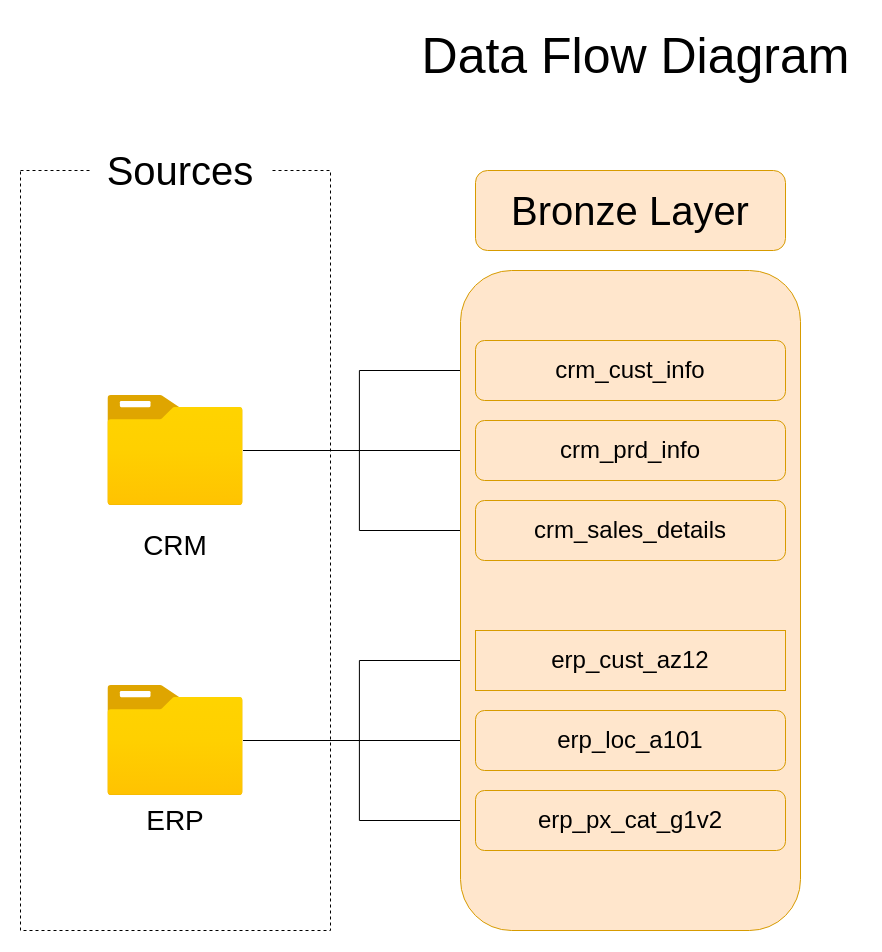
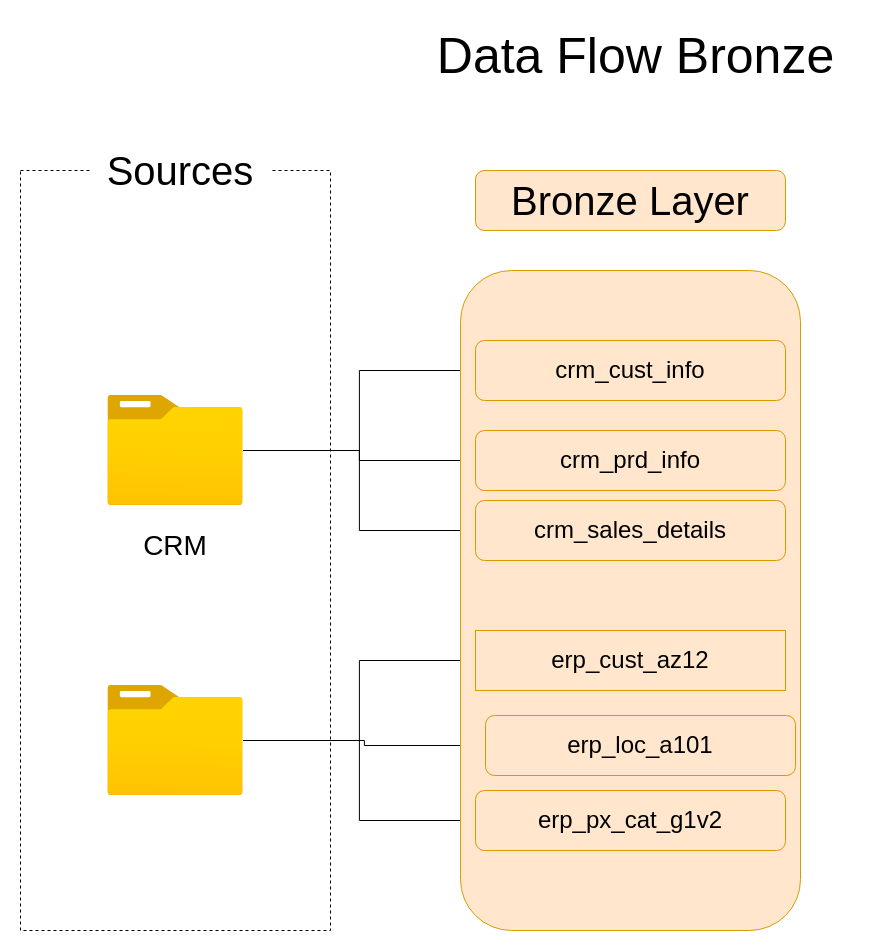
(636, 56) -> (636, 56)
(631, 211) -> (631, 201)
(631, 451) -> (631, 461)
(631, 741) -> (641, 746)
(176, 821) -> none
